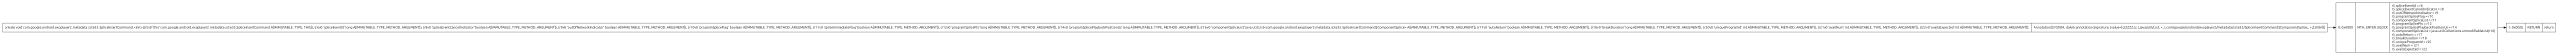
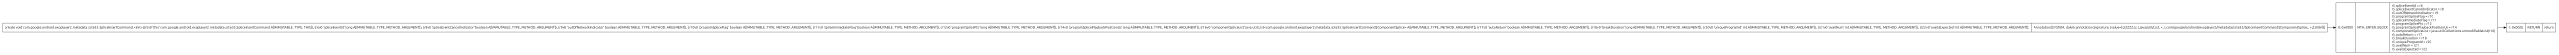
(2414, 20) -> (2414, 20)
